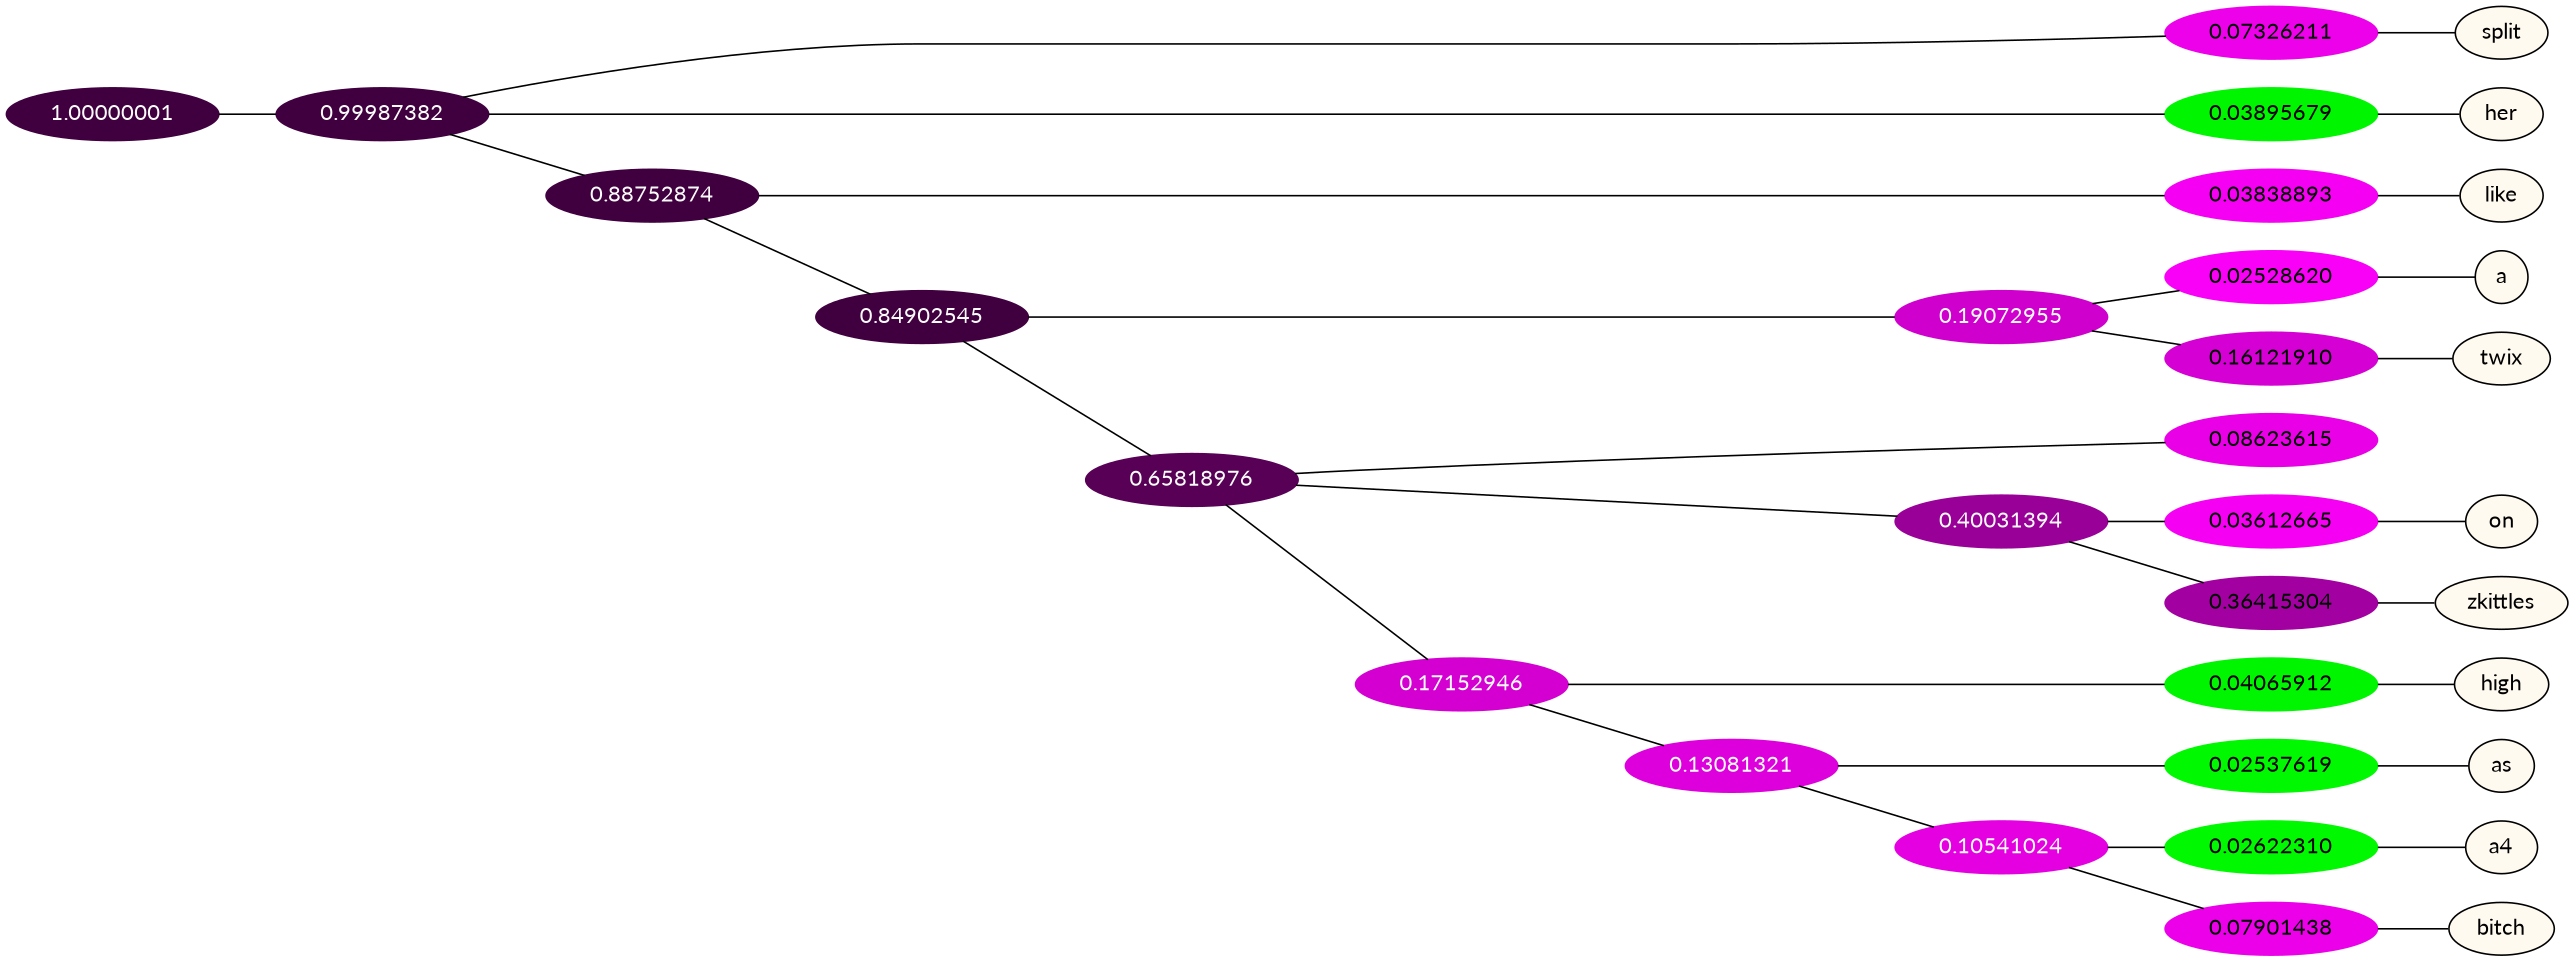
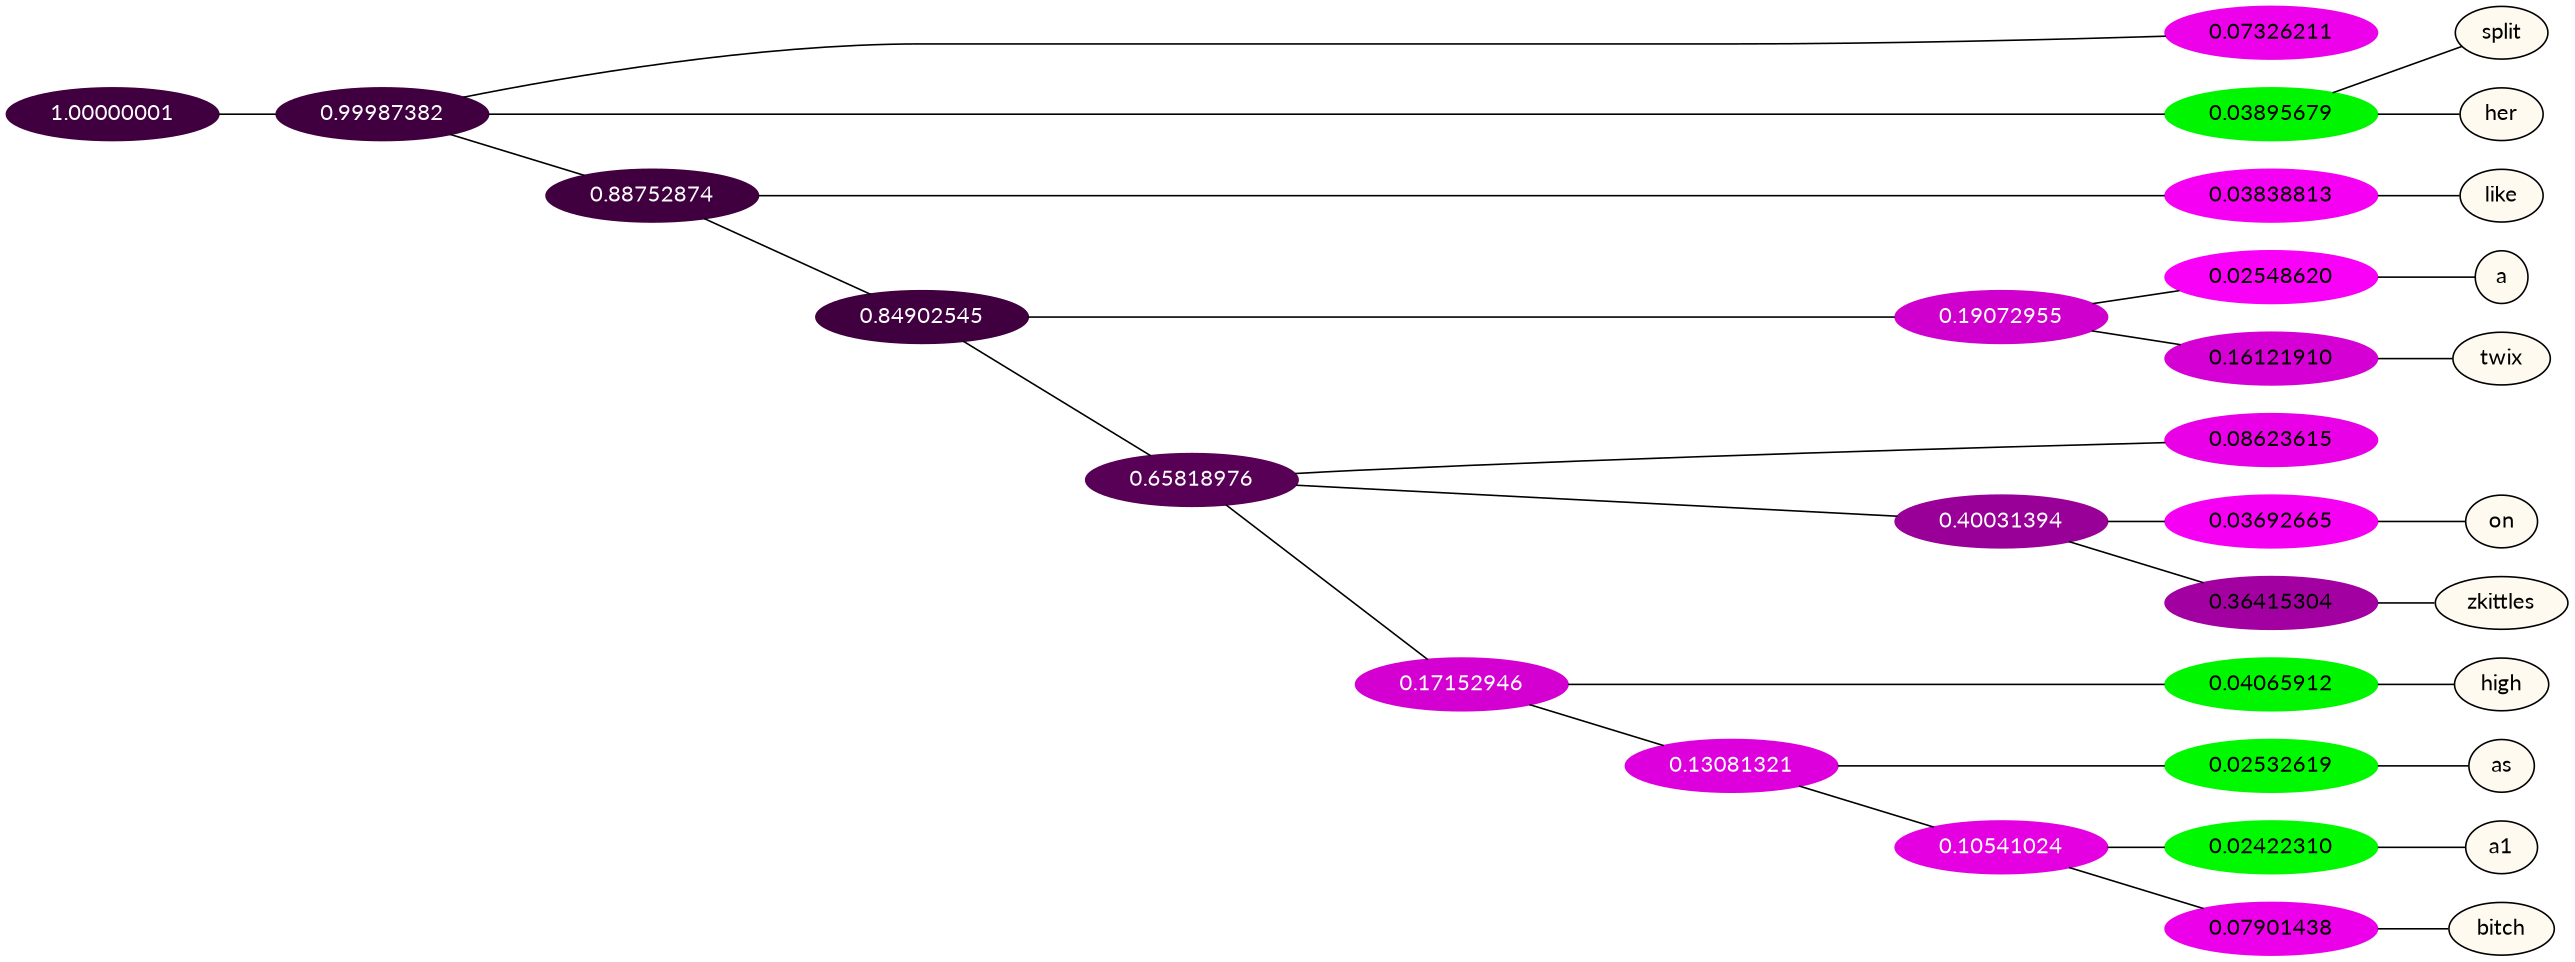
(2416, 33) -> (2397, 70)
(2271, 196) -> (2271, 196)
(2271, 277) -> (2271, 277)
(2271, 521) -> (2271, 521)
(2271, 766) -> (2271, 766)
(2271, 847) -> (2271, 847)
(2502, 847) -> (2502, 847)
